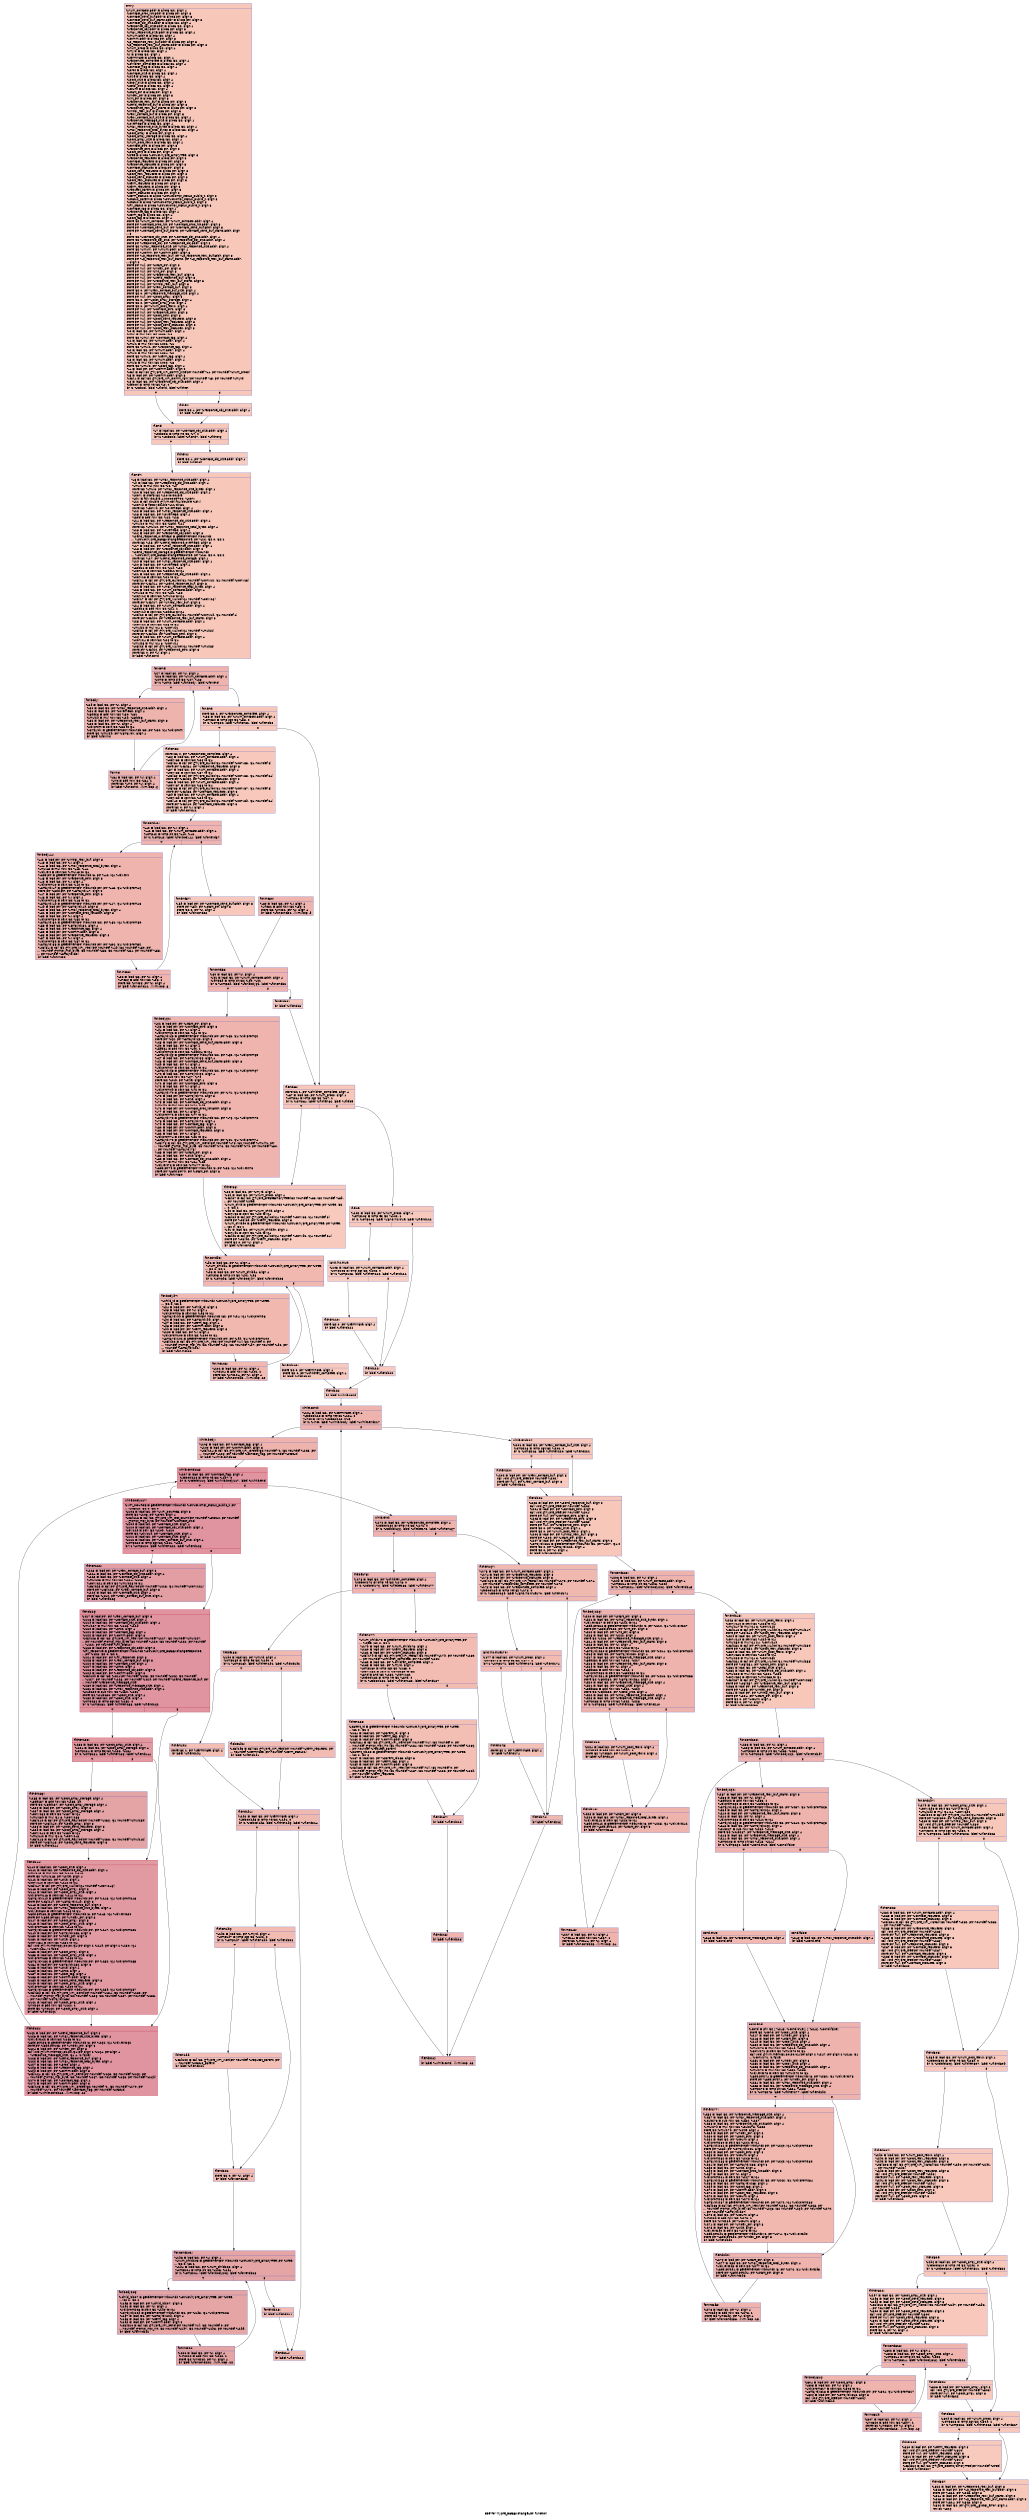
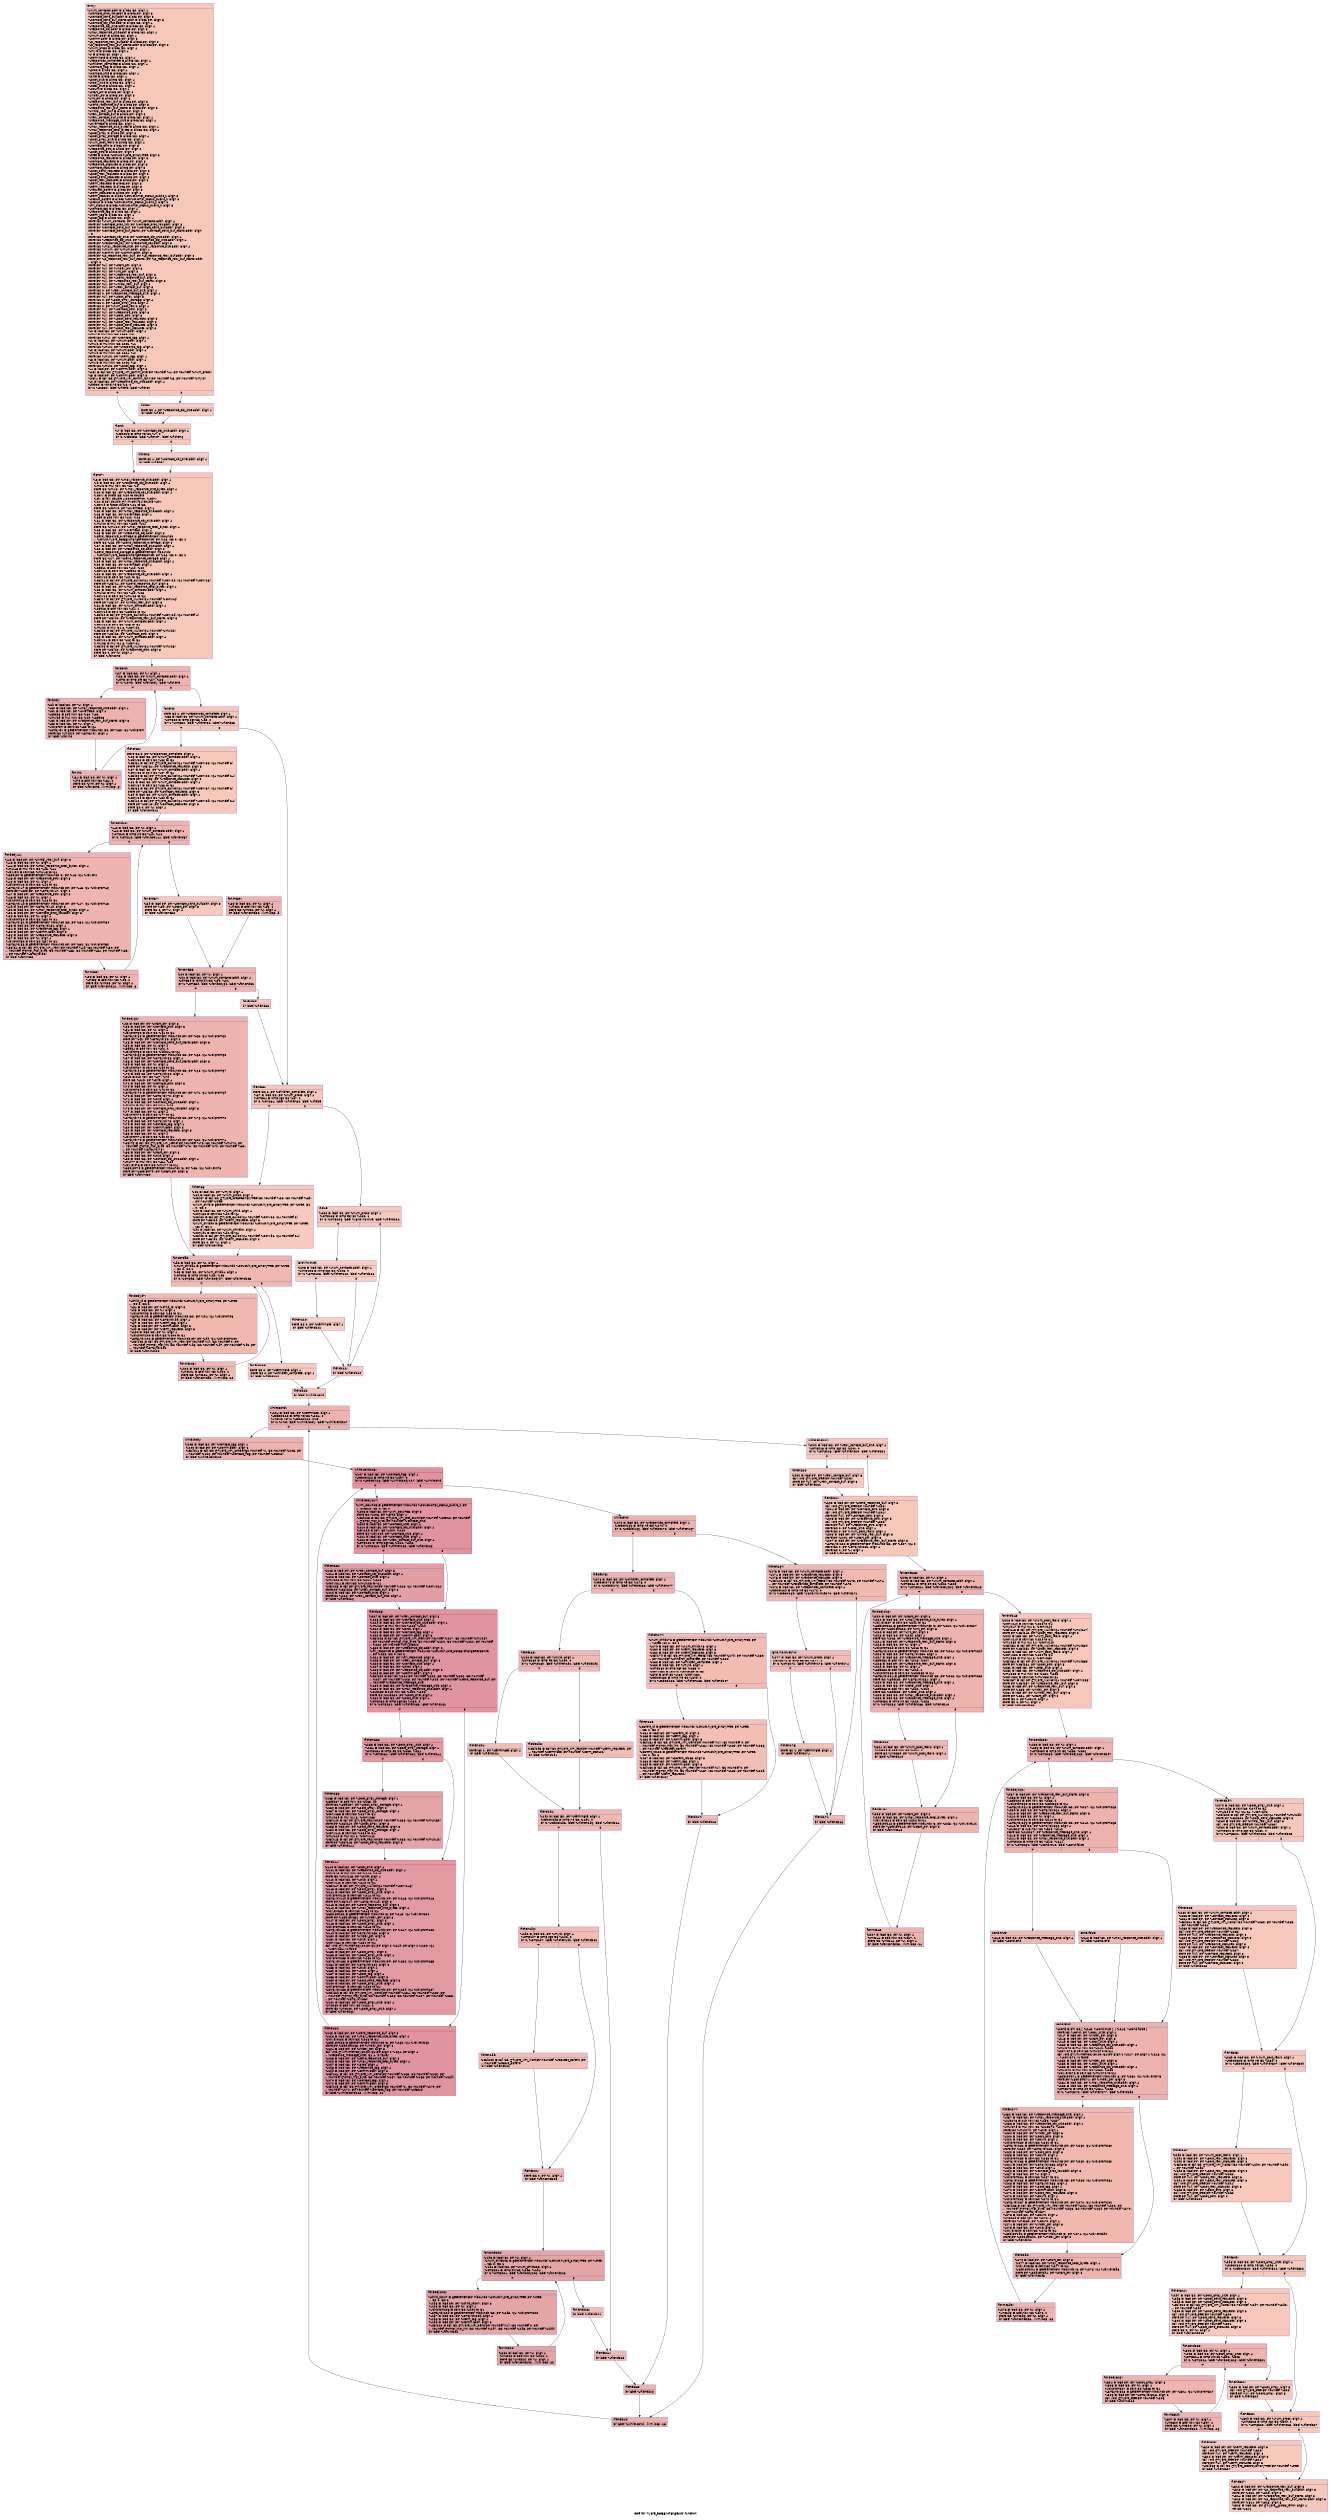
(846, 1885) -> (1173, 1916)
none -> (624, 2372)
